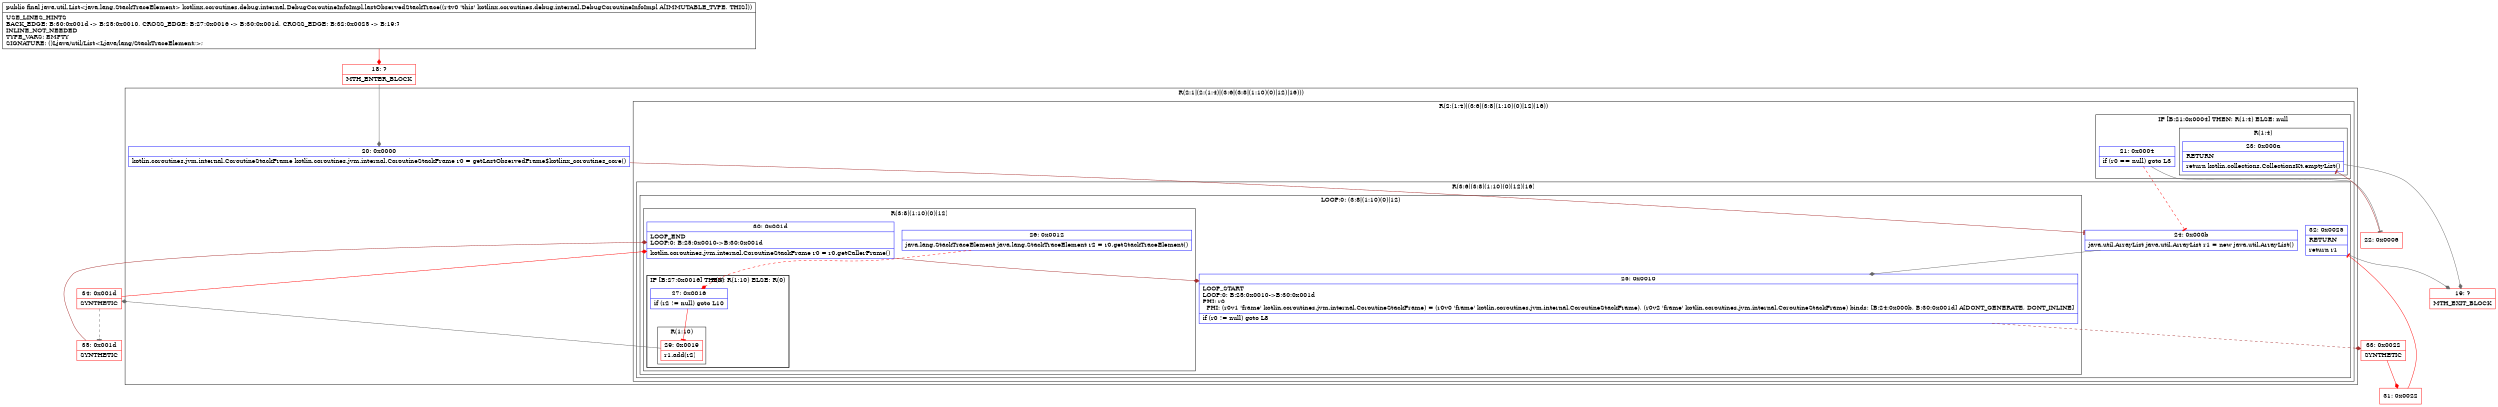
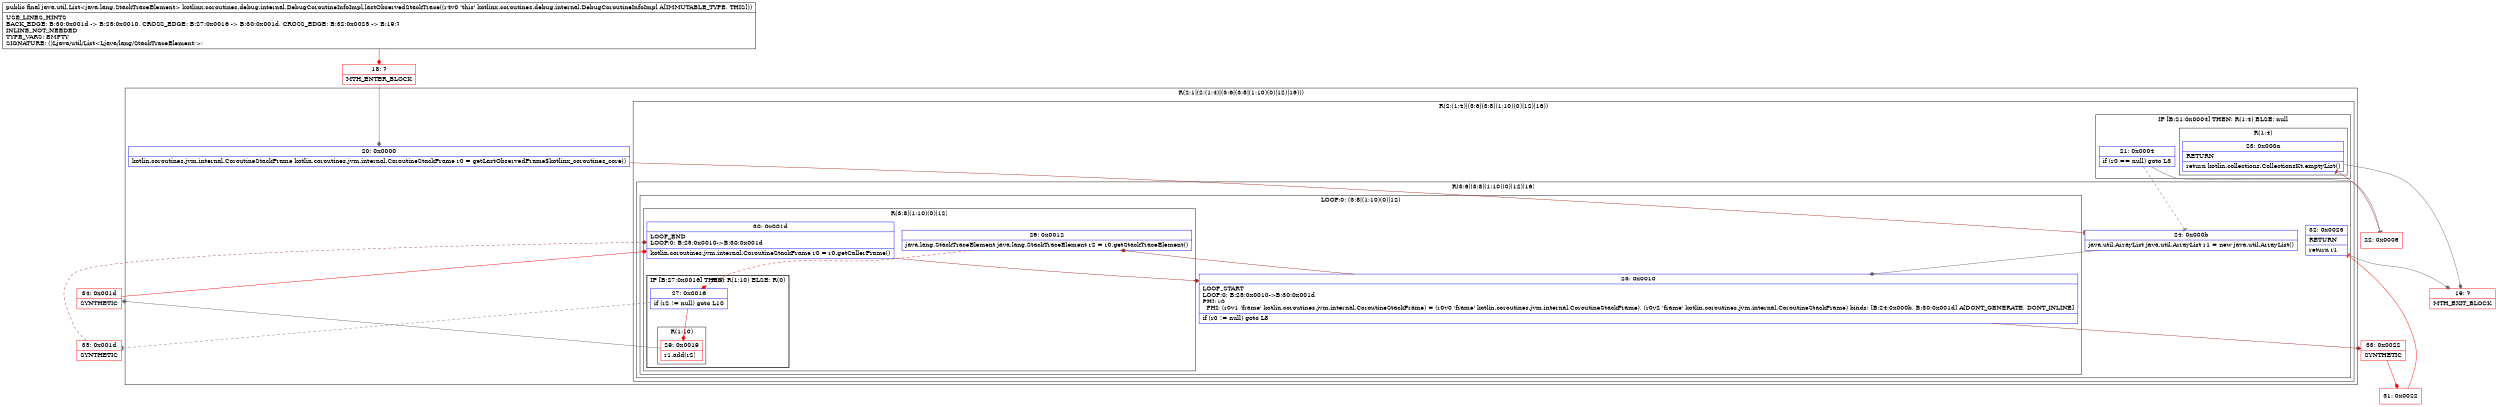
(2164, 197) -> (2164, 197)
(319, 251) -> (319, 251)
none -> (1240, 263)
(99, 324) -> (374, 326)
(686, 324) -> (686, 324)
(2174, 336) -> (2174, 336)
